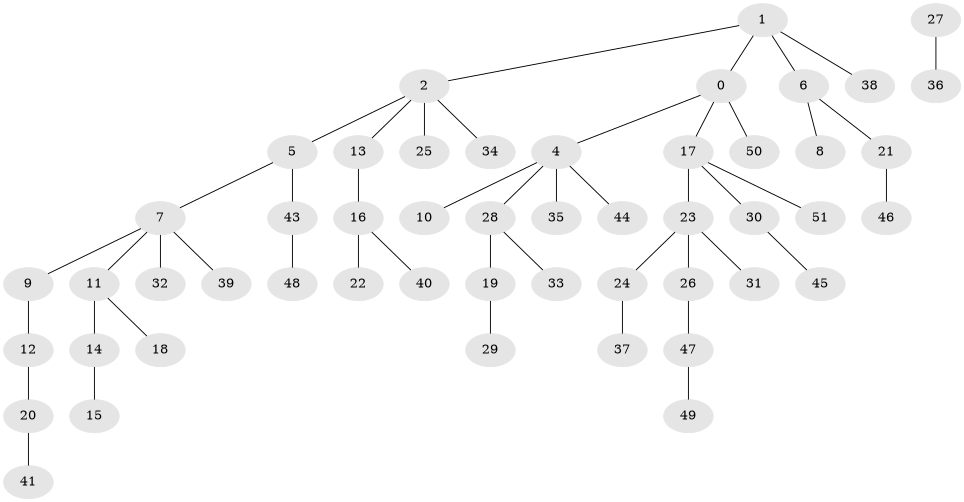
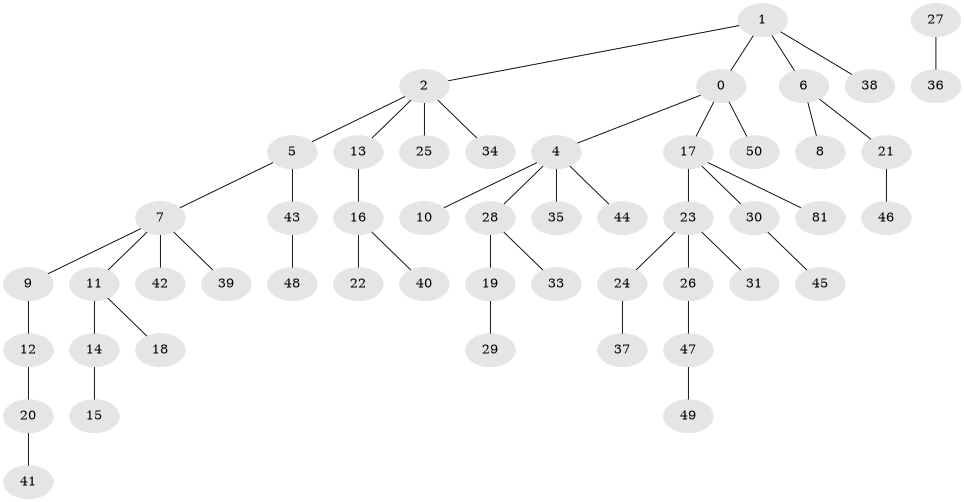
(820, 218) -> (820, 218)
(160, 284) -> (160, 284)
